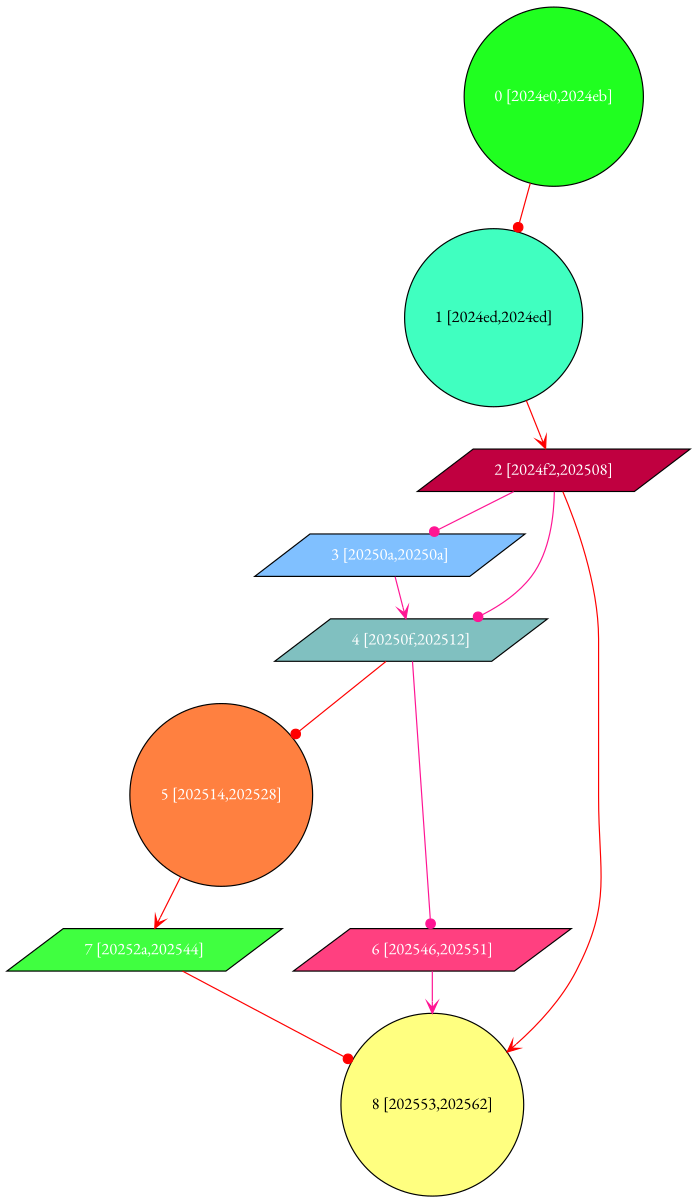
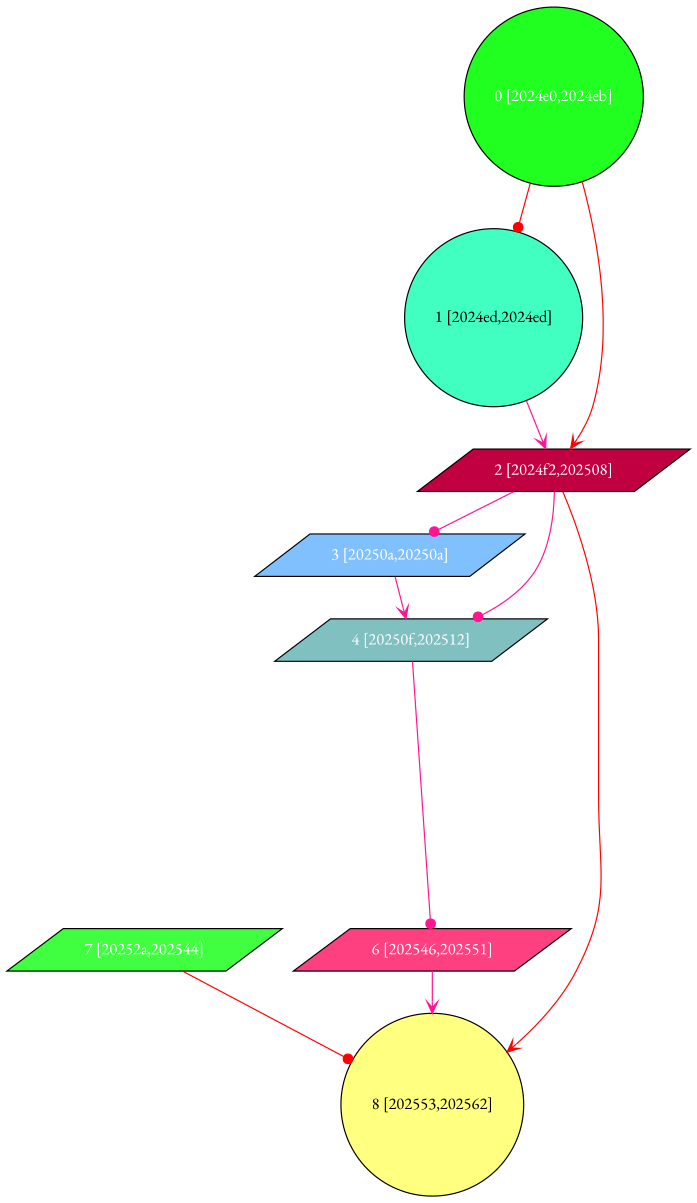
none -> (603, 312)
(534, 419) -> (534, 419)
(221, 795) -> none
